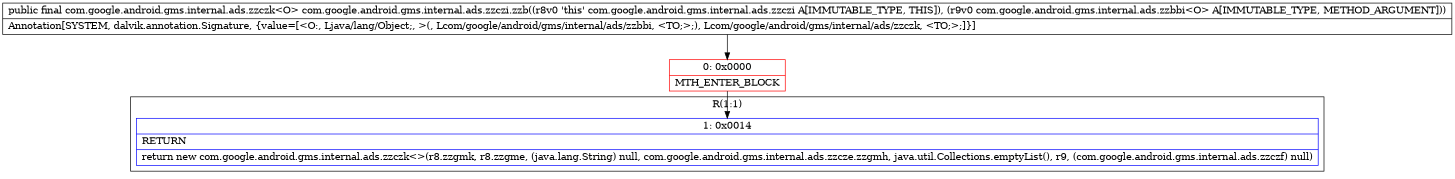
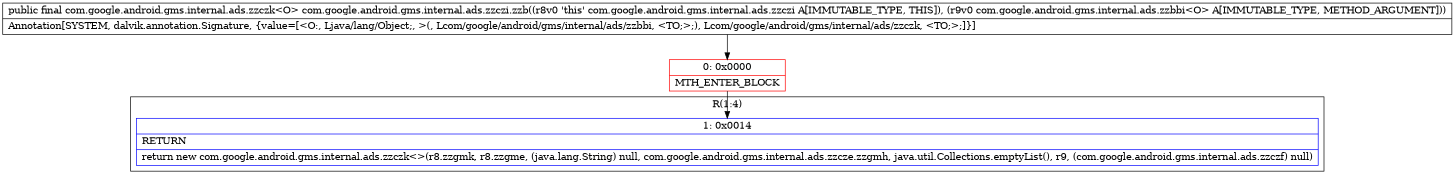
(727, 105) -> (727, 105)
